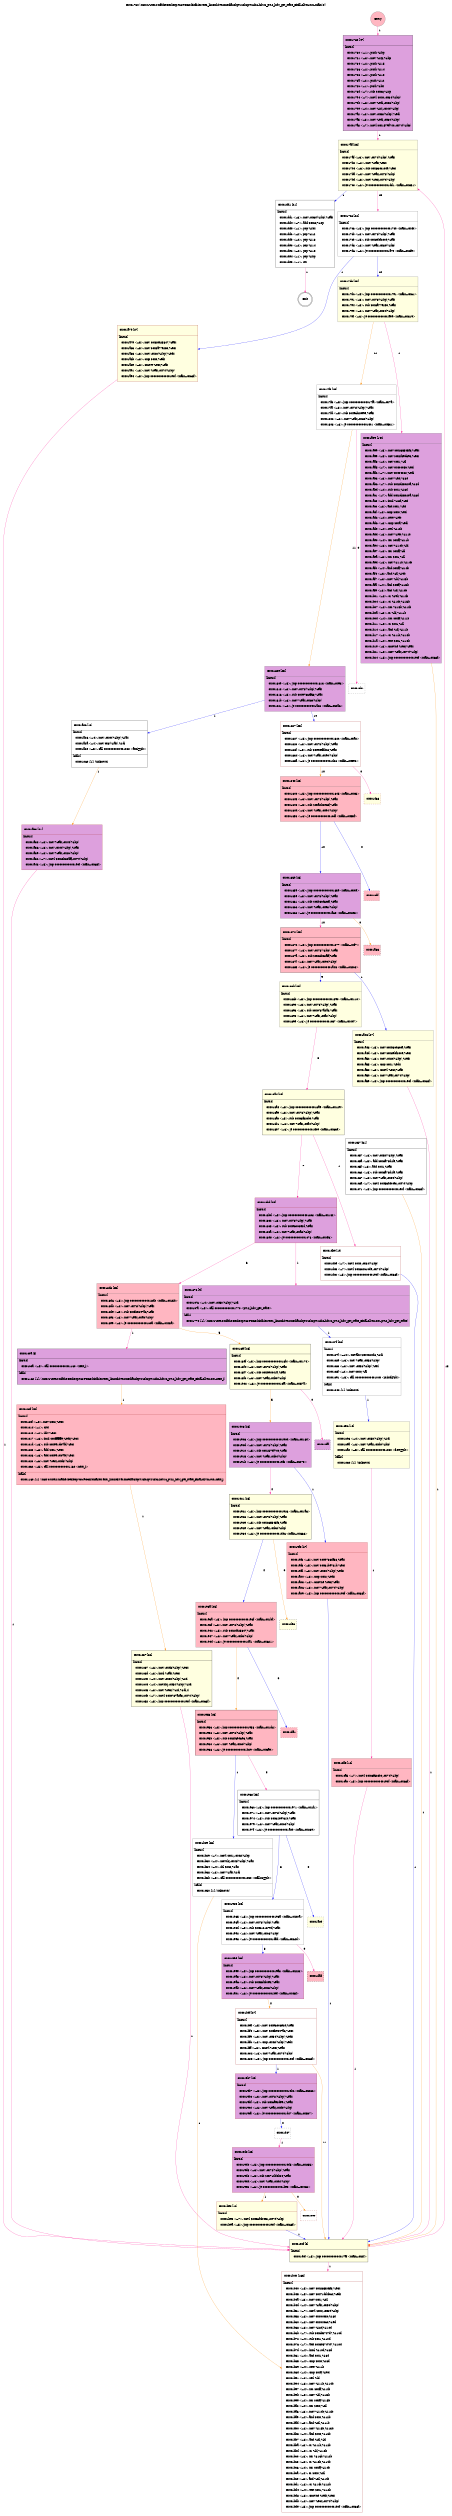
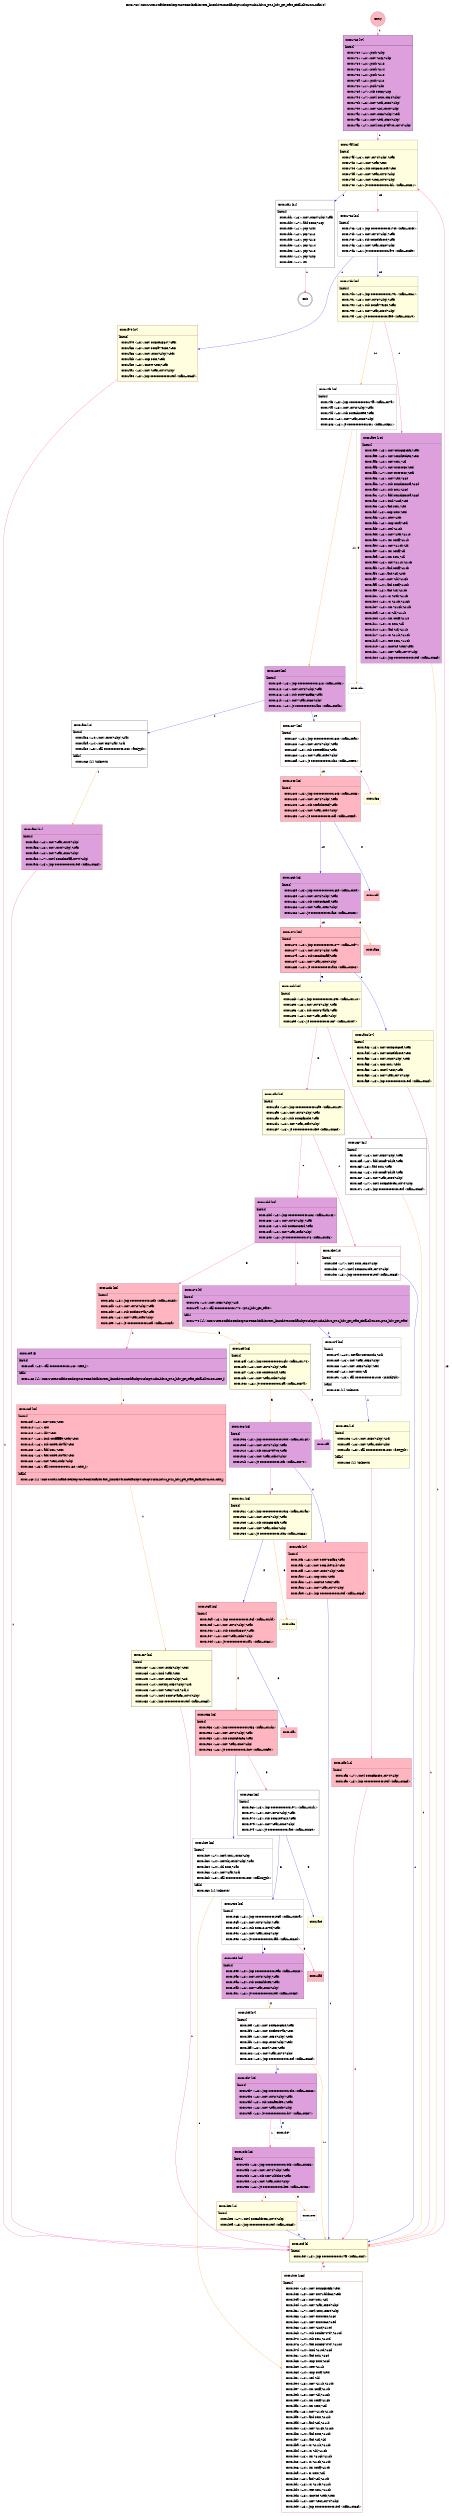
(356, 556) -> (356, 556)
none -> (347, 1083)
(280, 2142) -> (270, 2132)
(328, 2266) -> (322, 2267)
